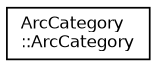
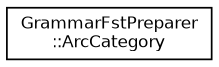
(78, 34) -> (109, 34)
